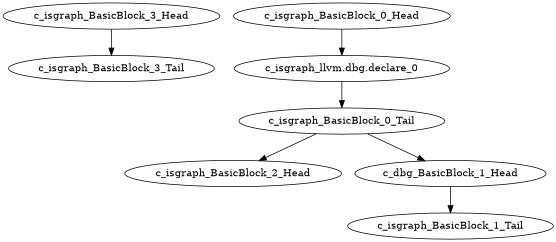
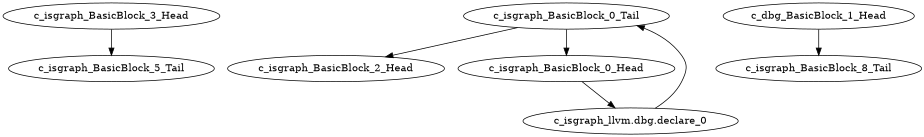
(111, 69) -> (111, 69)
(393, 146) -> (566, 39)
(451, 226) -> (819, 69)
